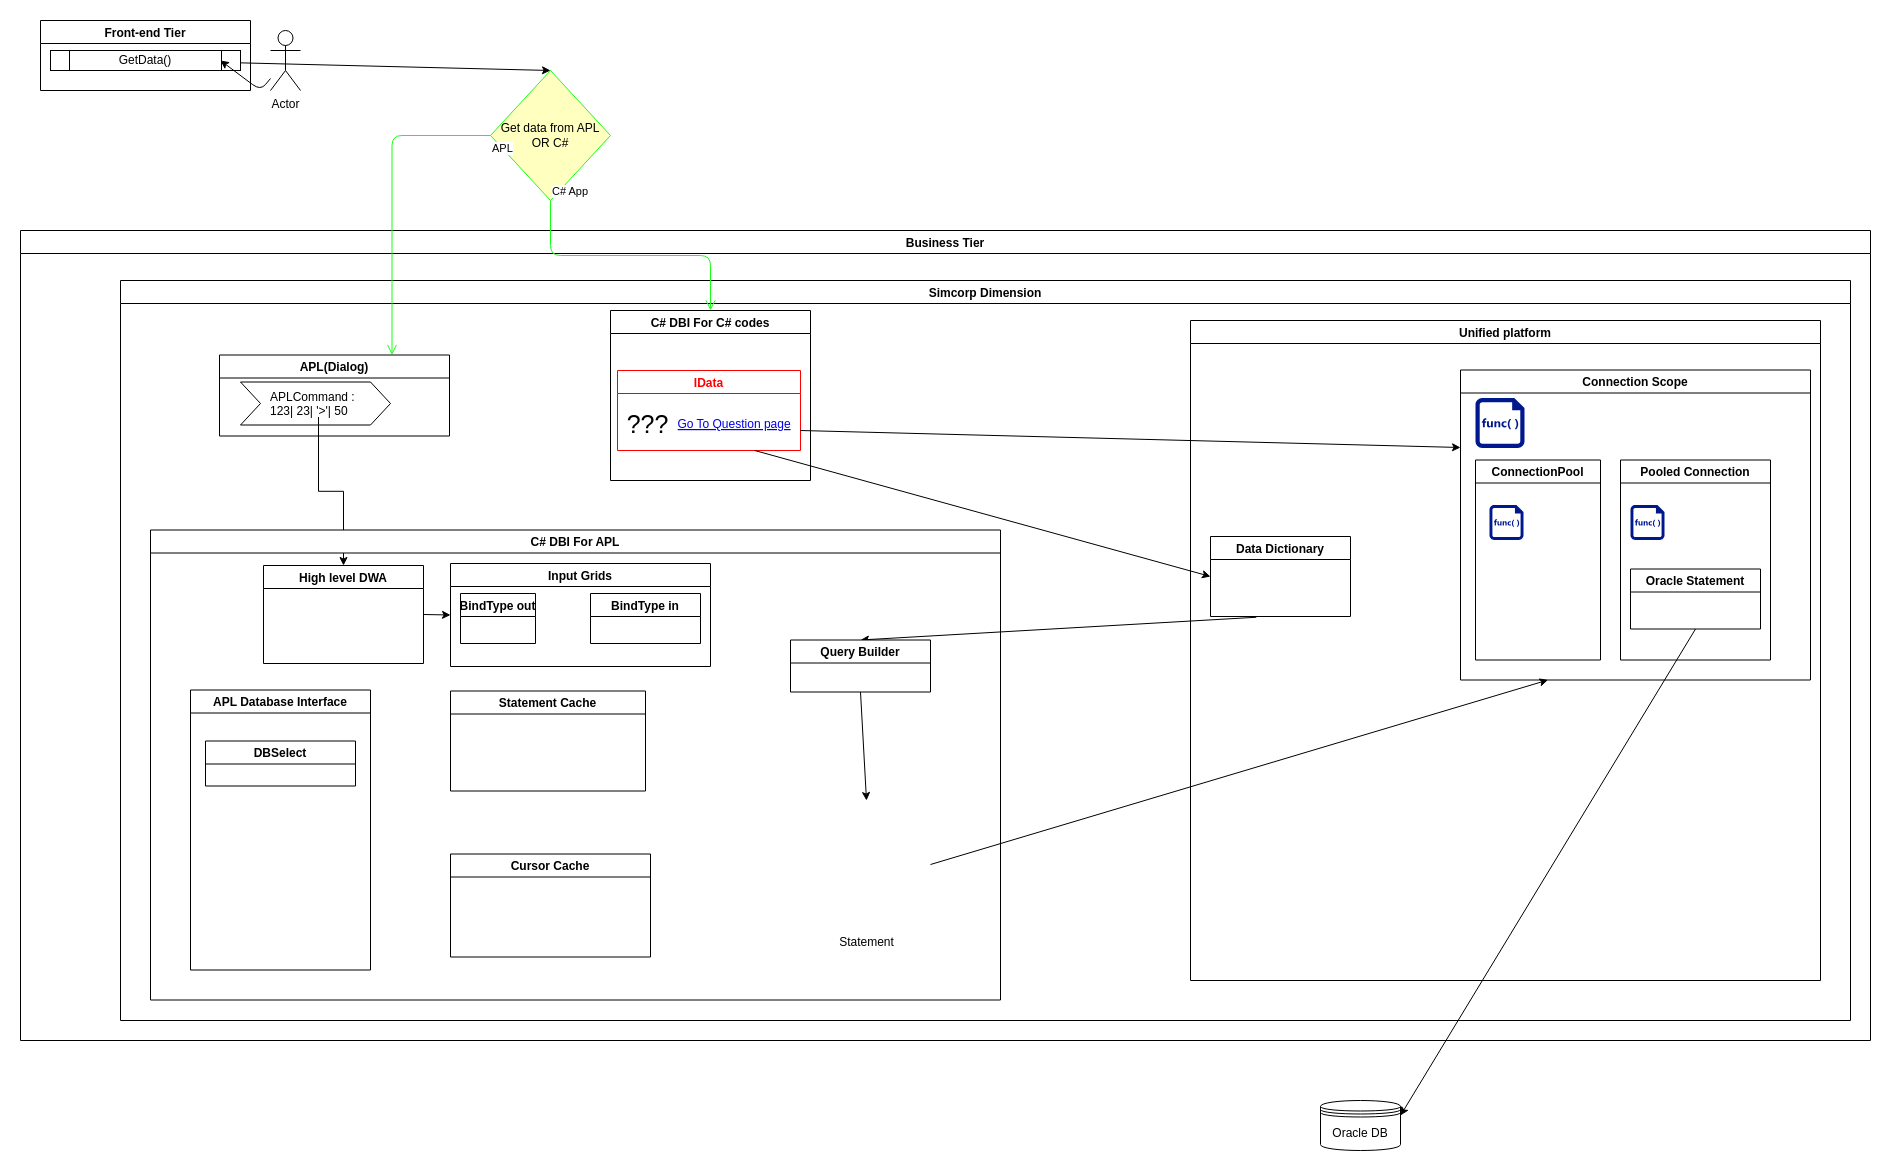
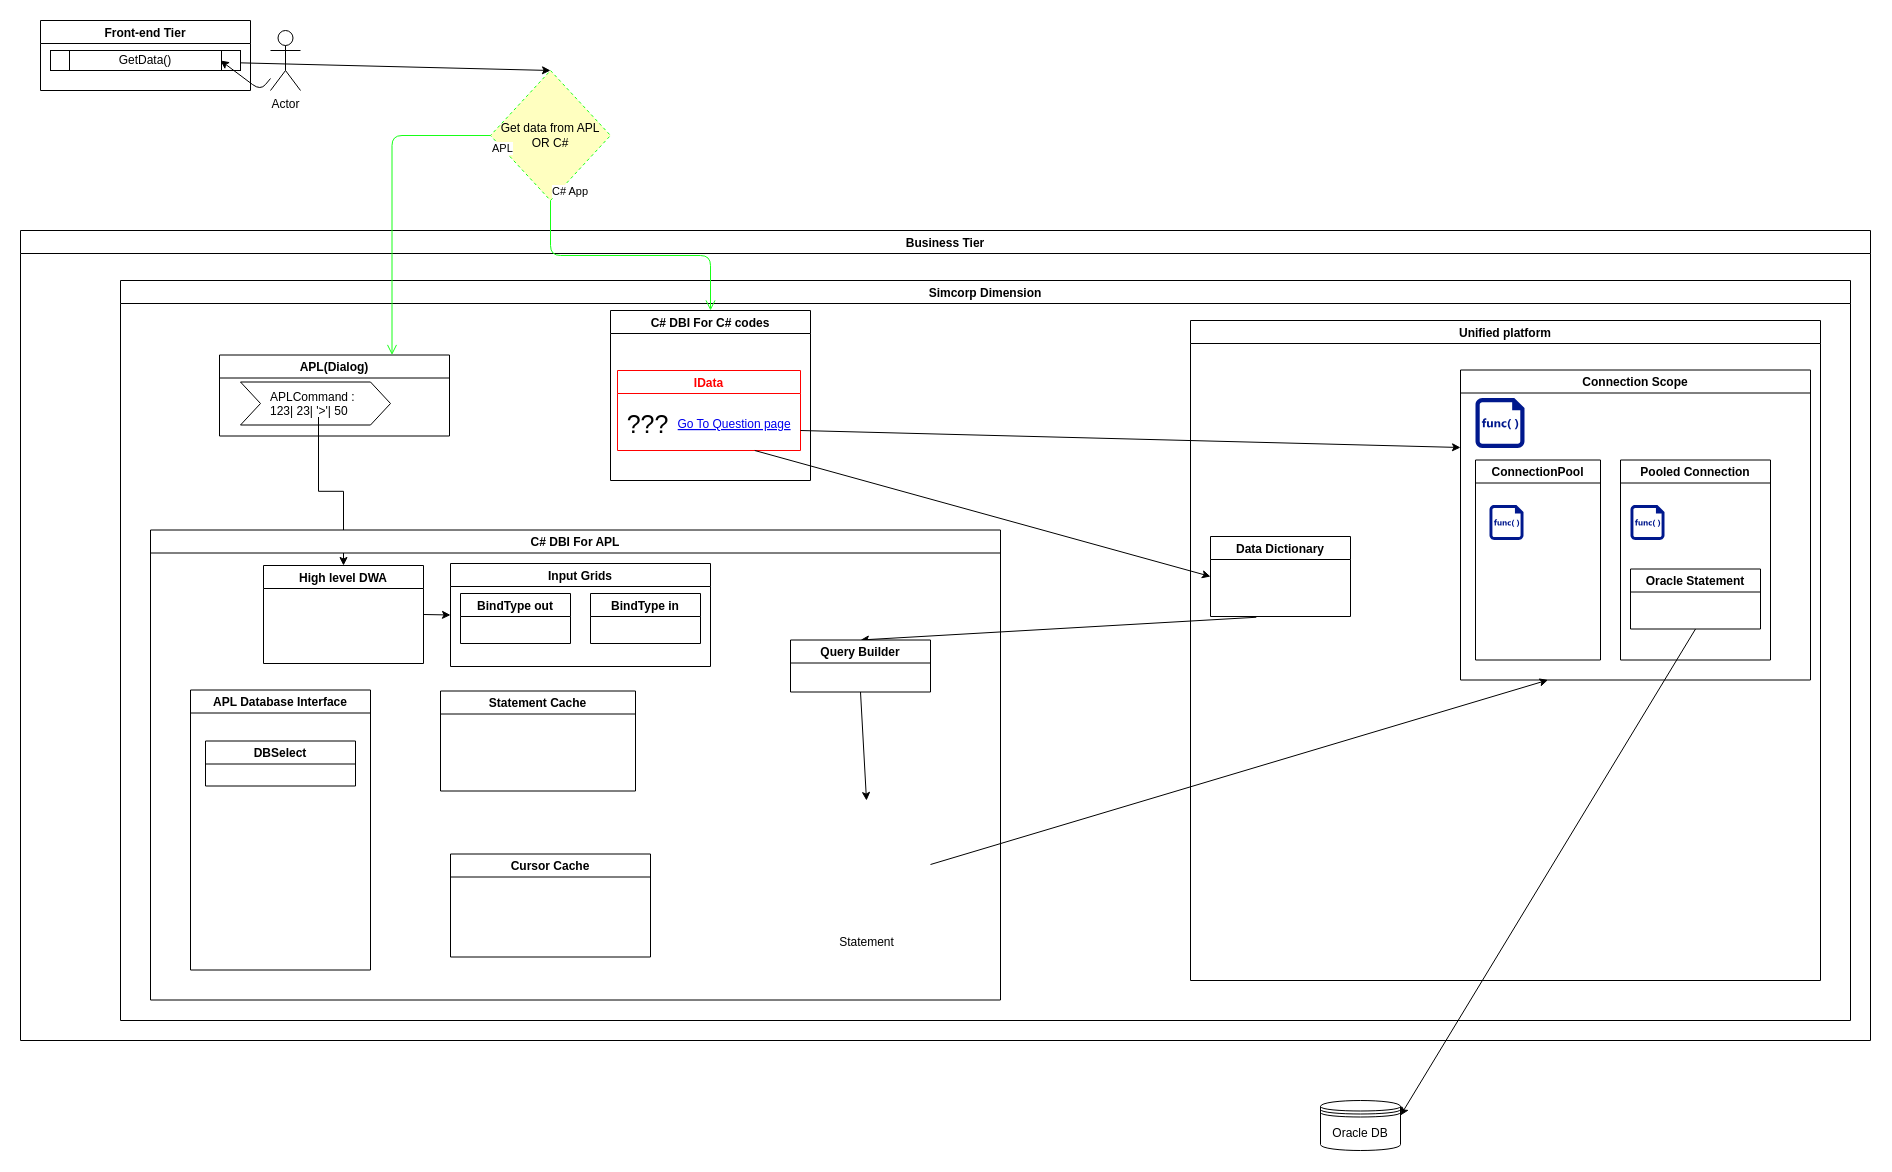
(551, 136) -> (551, 136)
(498, 619) -> (516, 619)
(548, 741) -> (538, 741)
